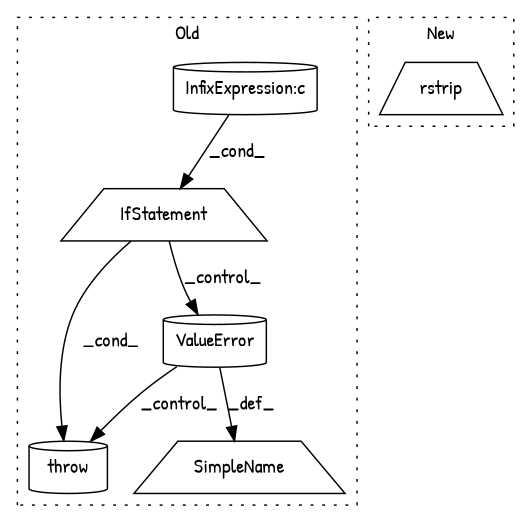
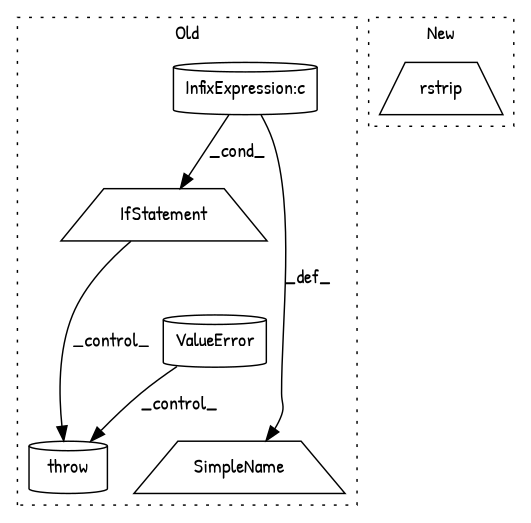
(178, 272) -> none
(112, 341) -> (112, 341)
(226, 397) -> (286, 271)
